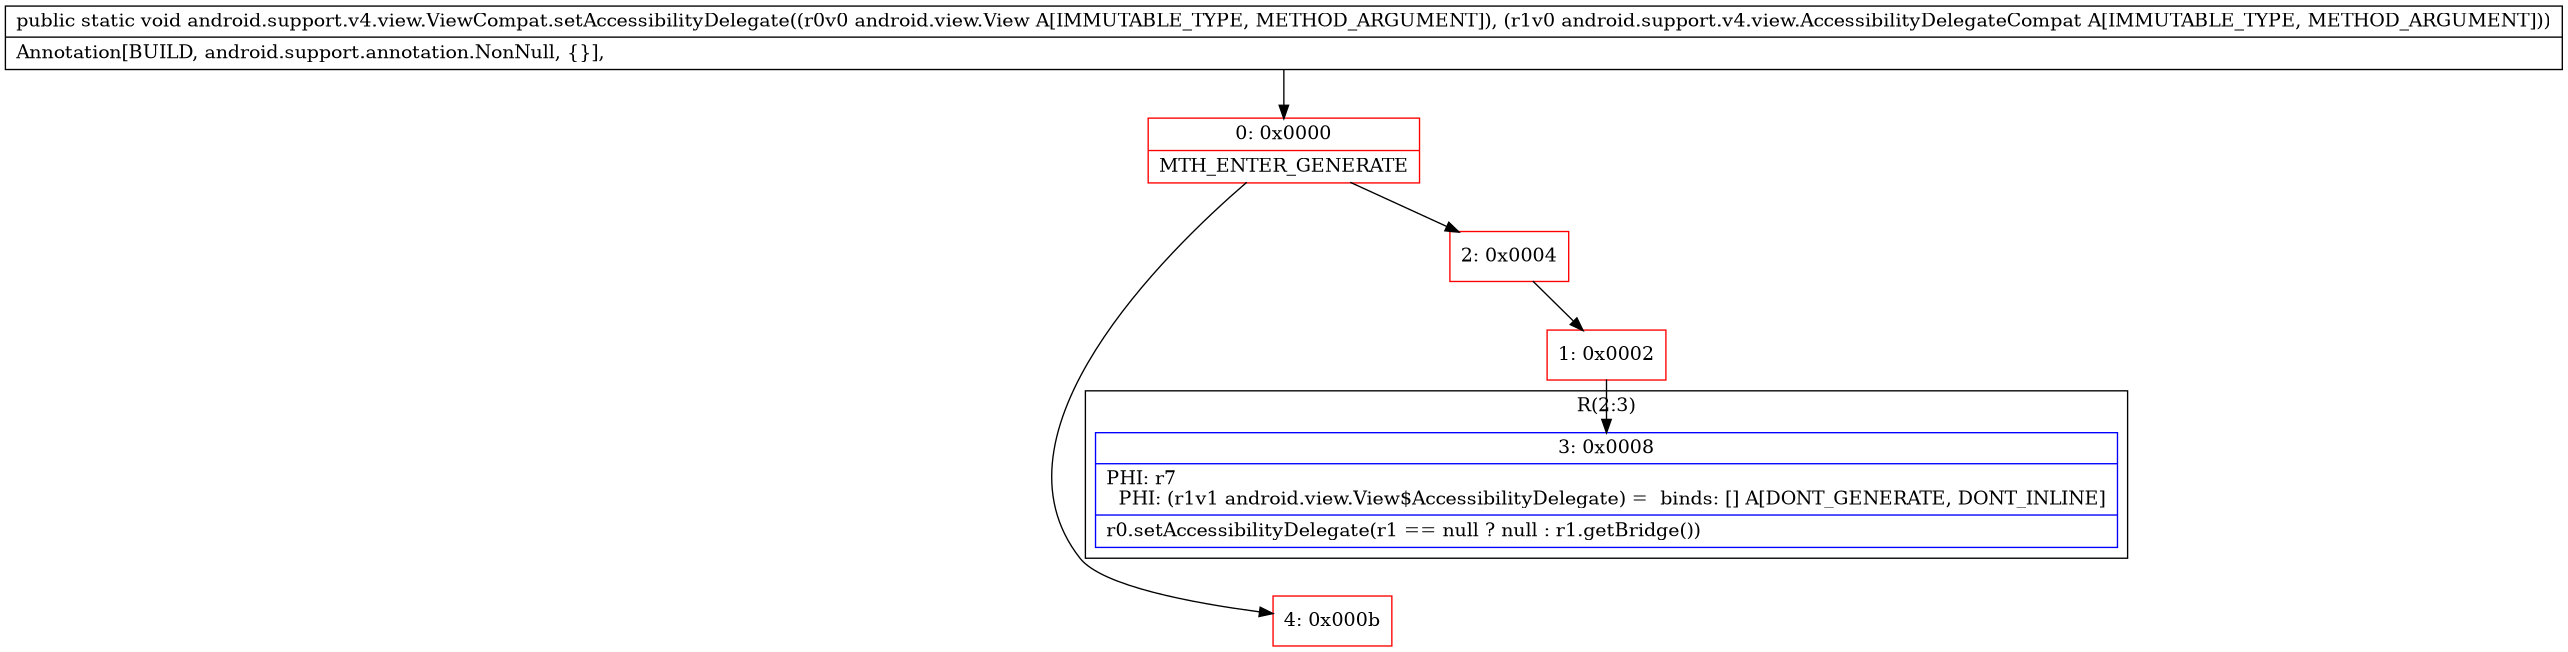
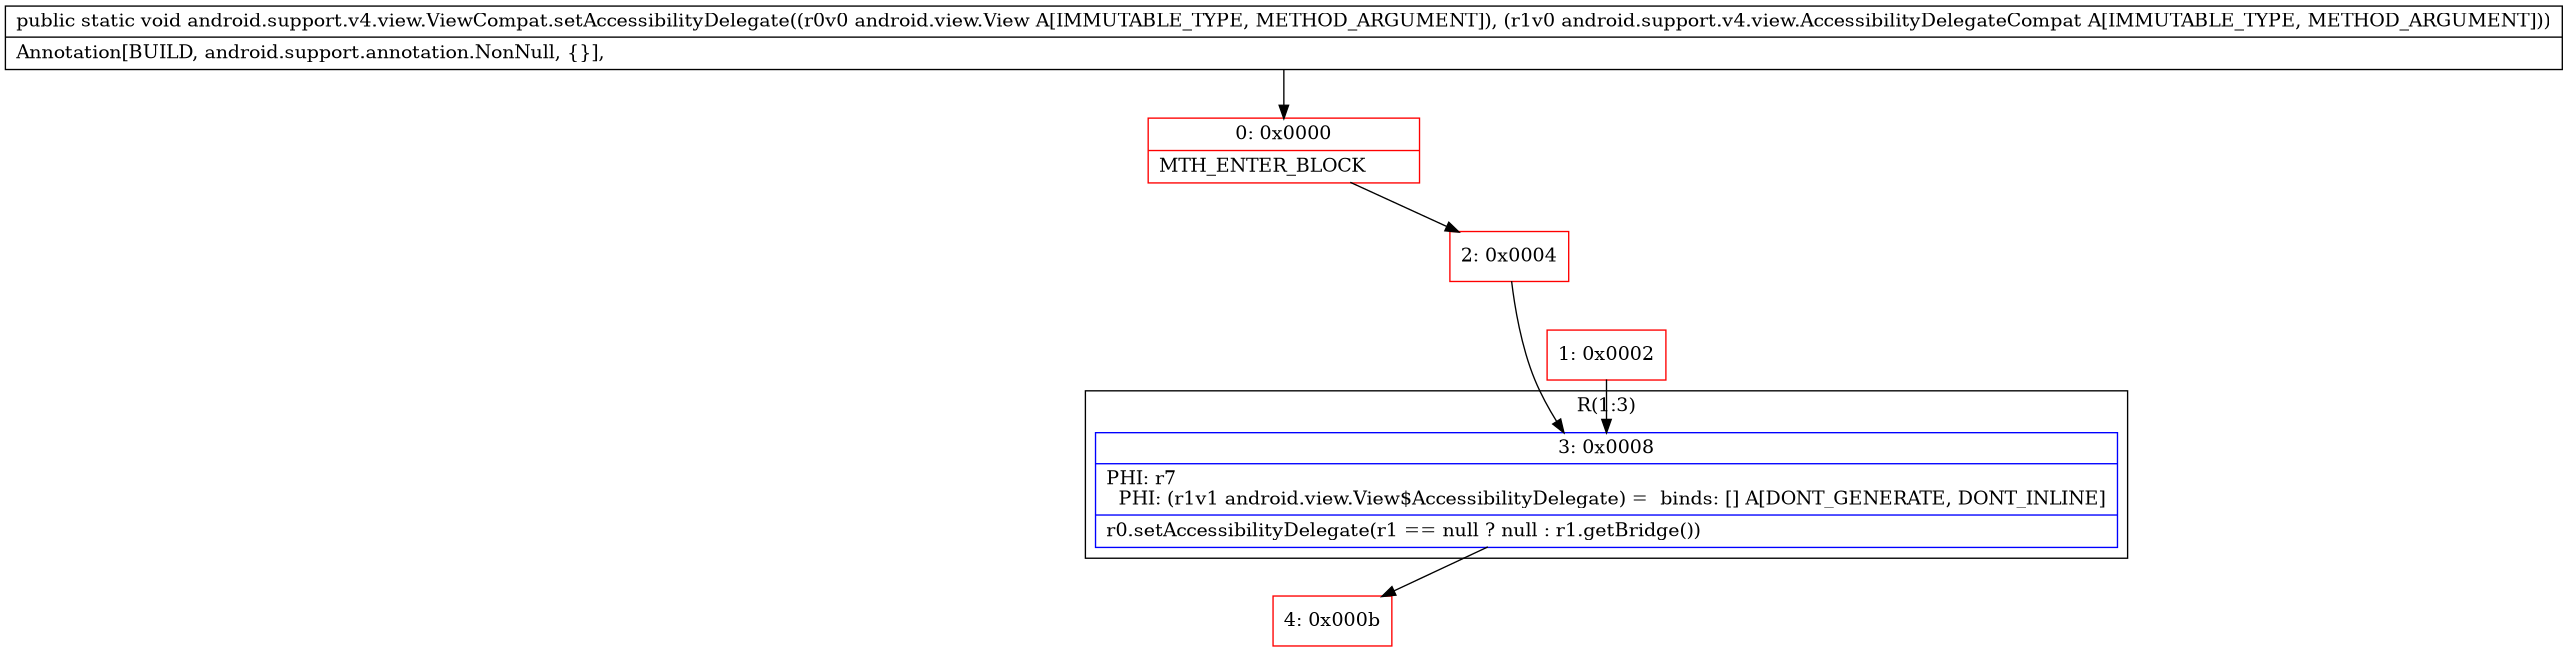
(1284, 166) -> (1263, 166)
(1553, 301) -> (1526, 354)
(1606, 406) -> (1606, 406)
(1059, 435) -> (1441, 569)
